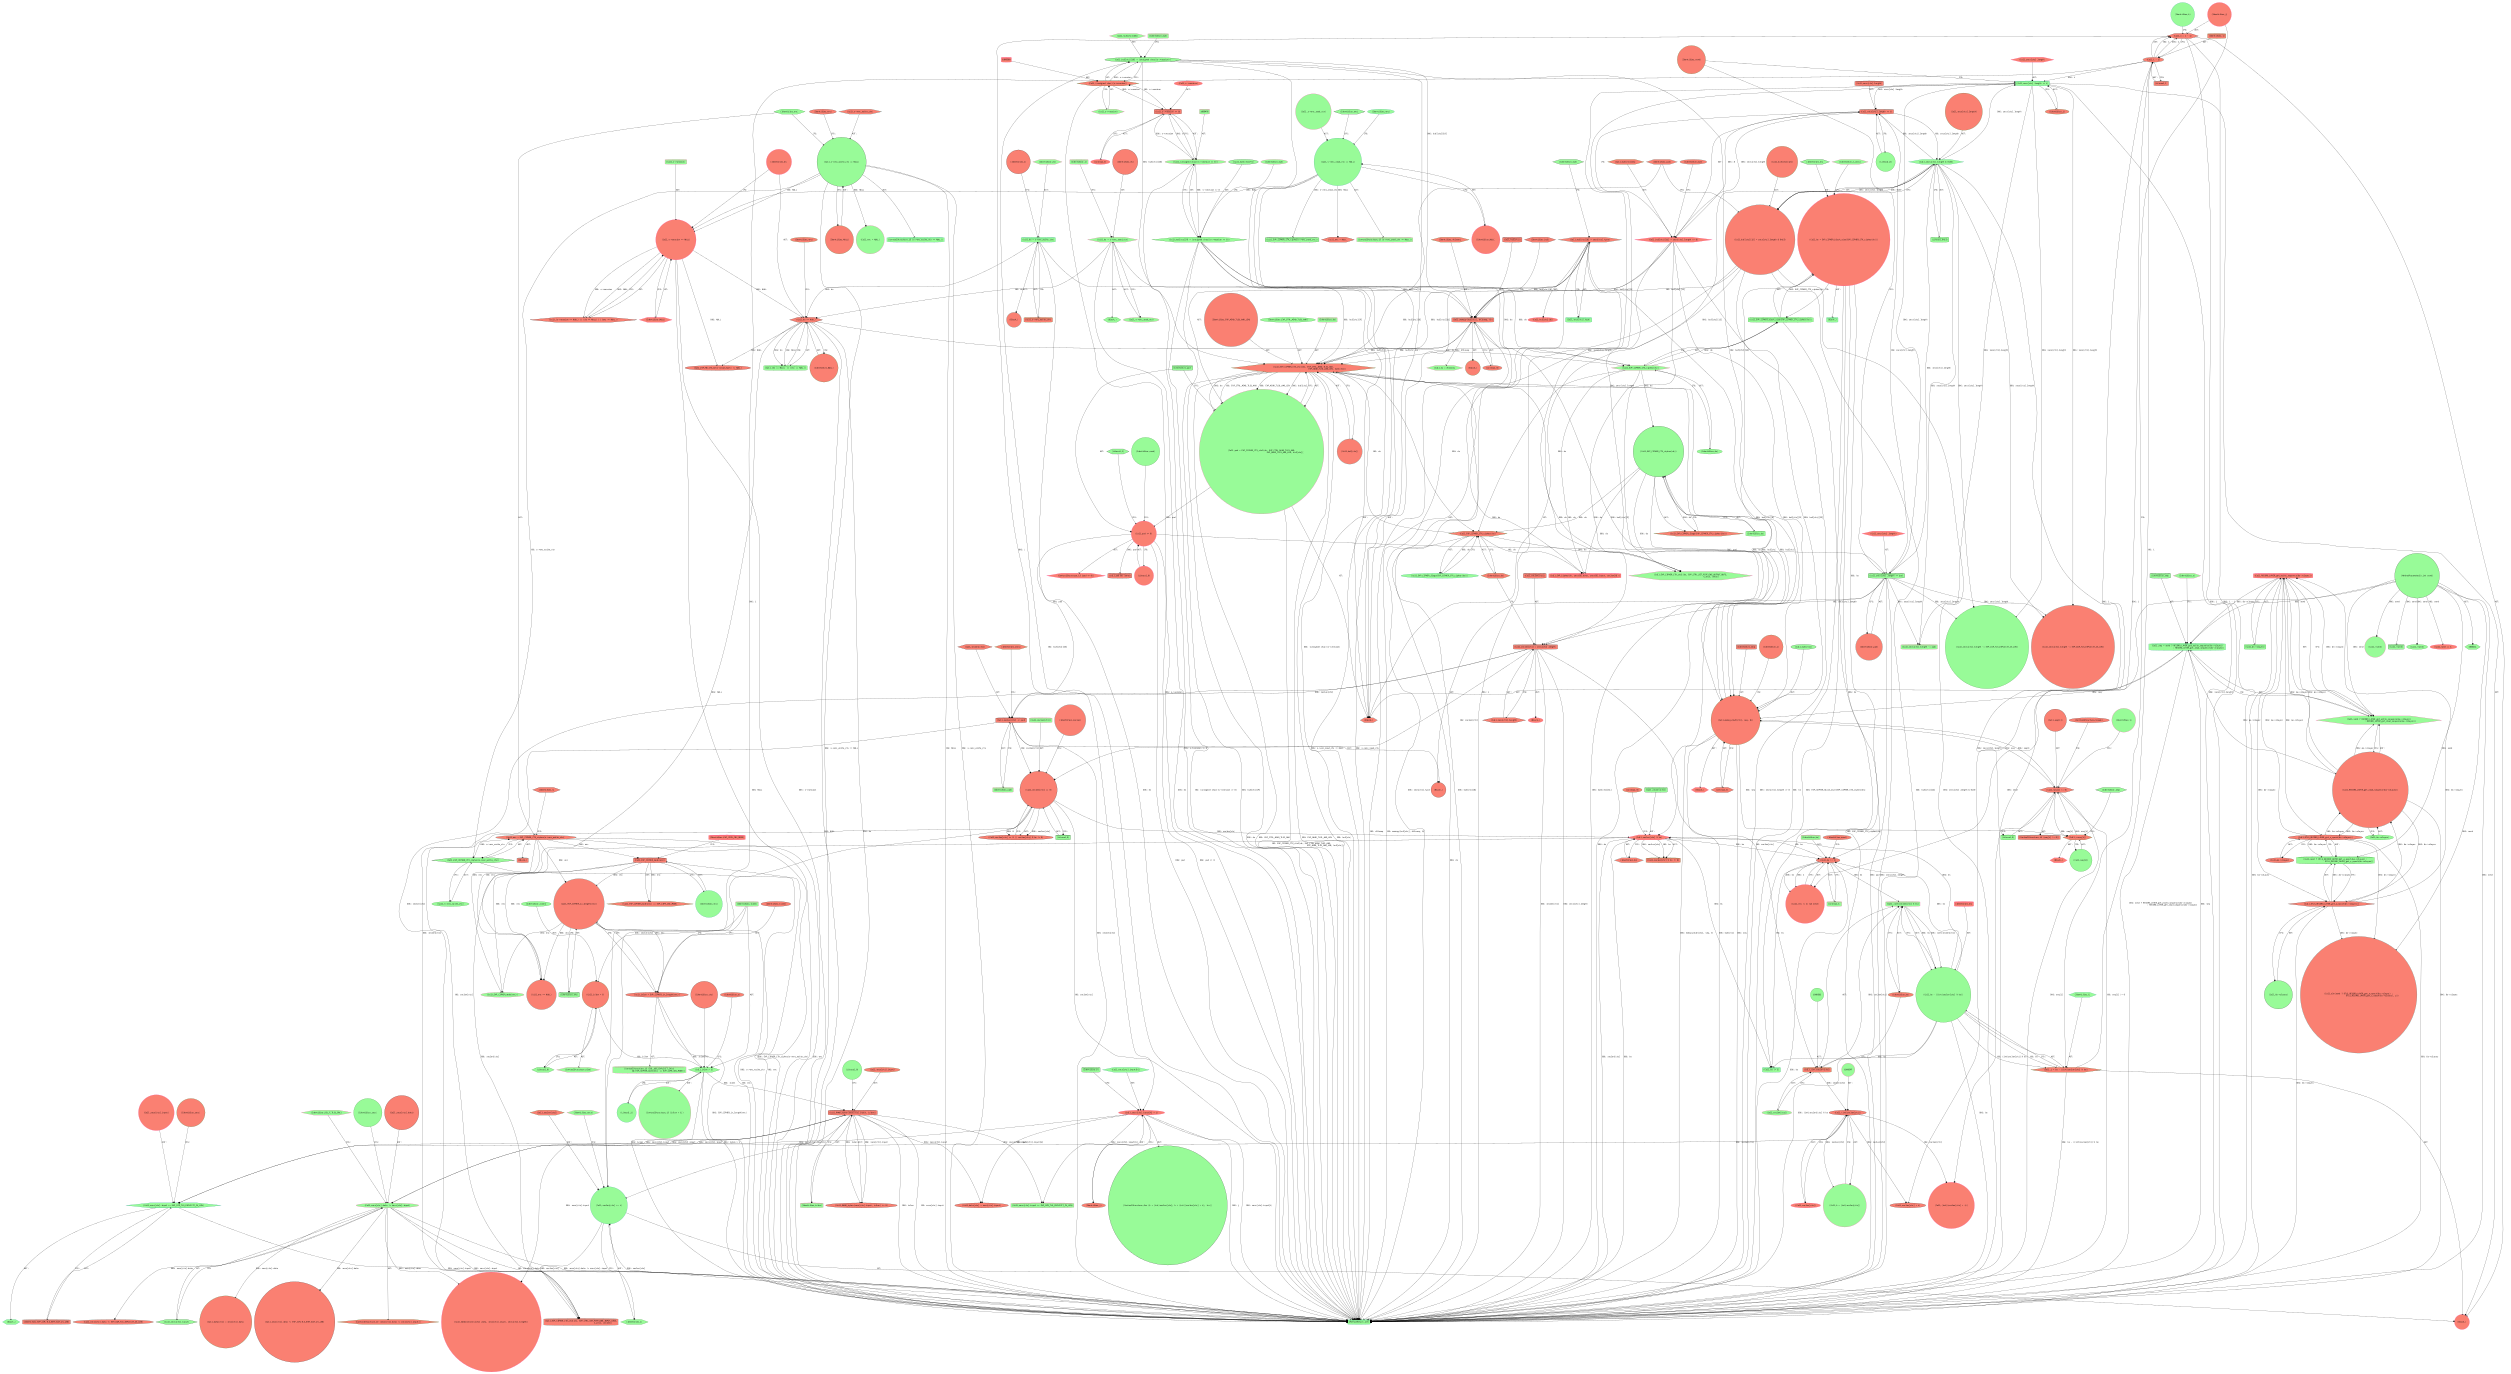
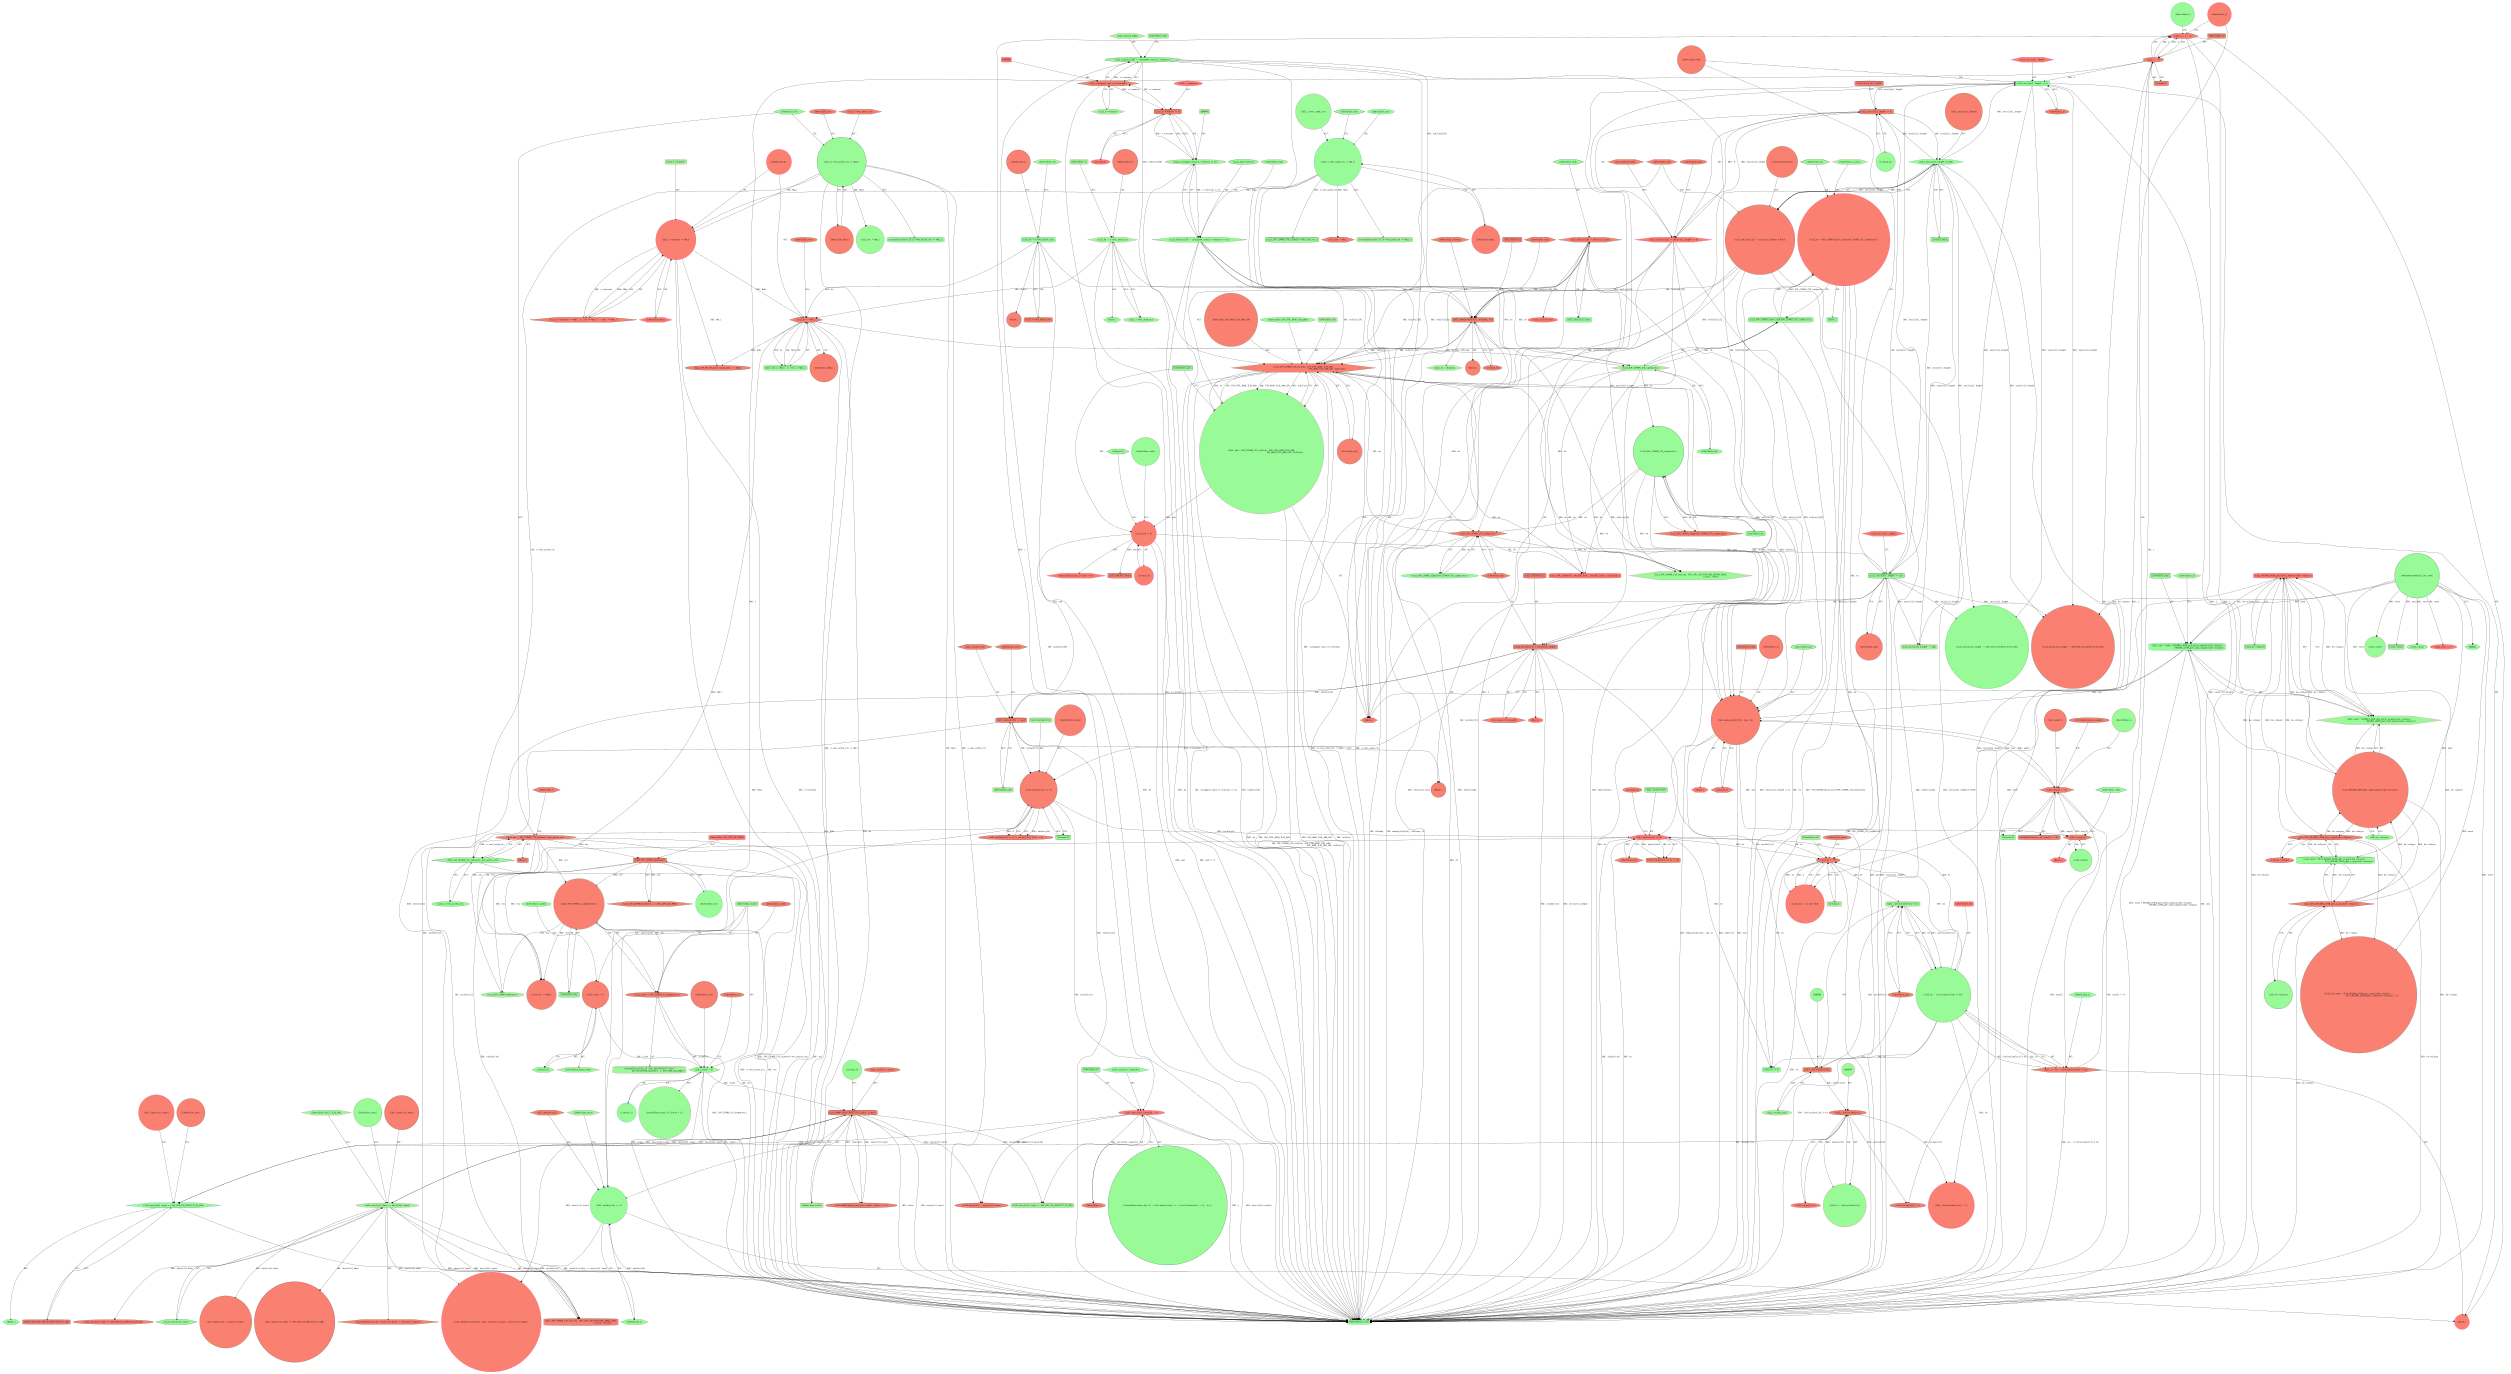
(2257, 755) -> (2191, 598)
